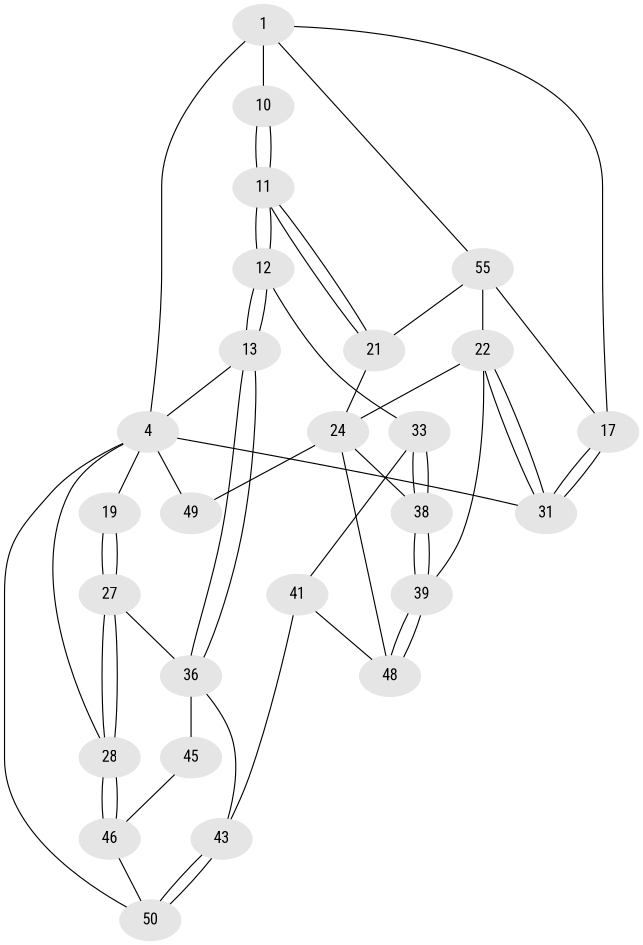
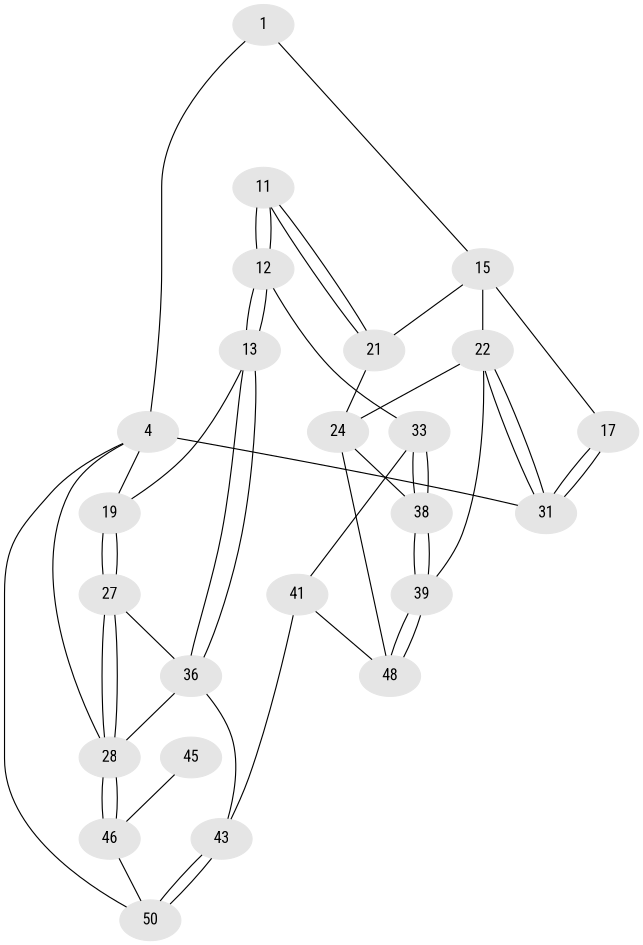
(263, 106) -> none
(575, 116) -> none
(483, 269) -> (483, 269)
(199, 391) -> (191, 450)
(191, 513) -> none
(191, 717) -> (150, 717)
